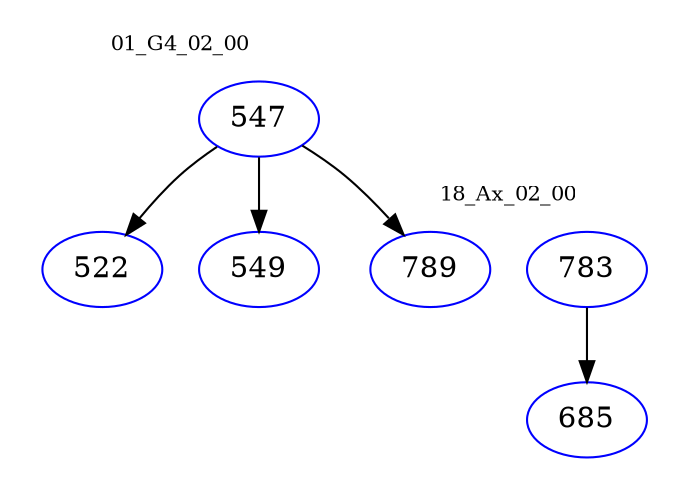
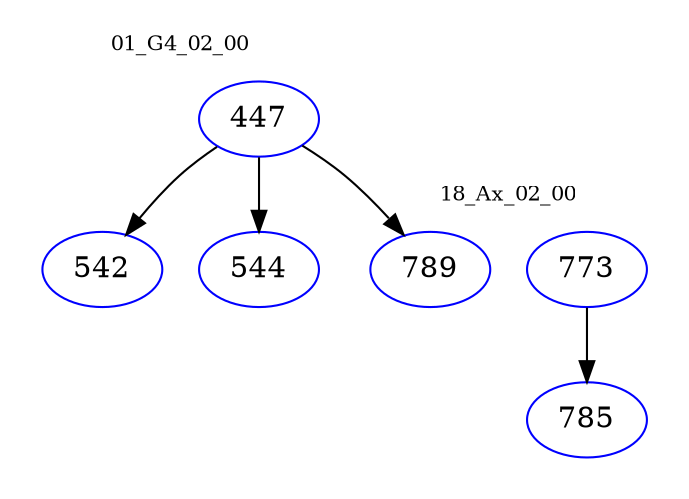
(259, 119) -> (259, 119)
(102, 269) -> (102, 269)
(259, 269) -> (259, 269)
(587, 269) -> (587, 269)
(587, 420) -> (587, 420)
